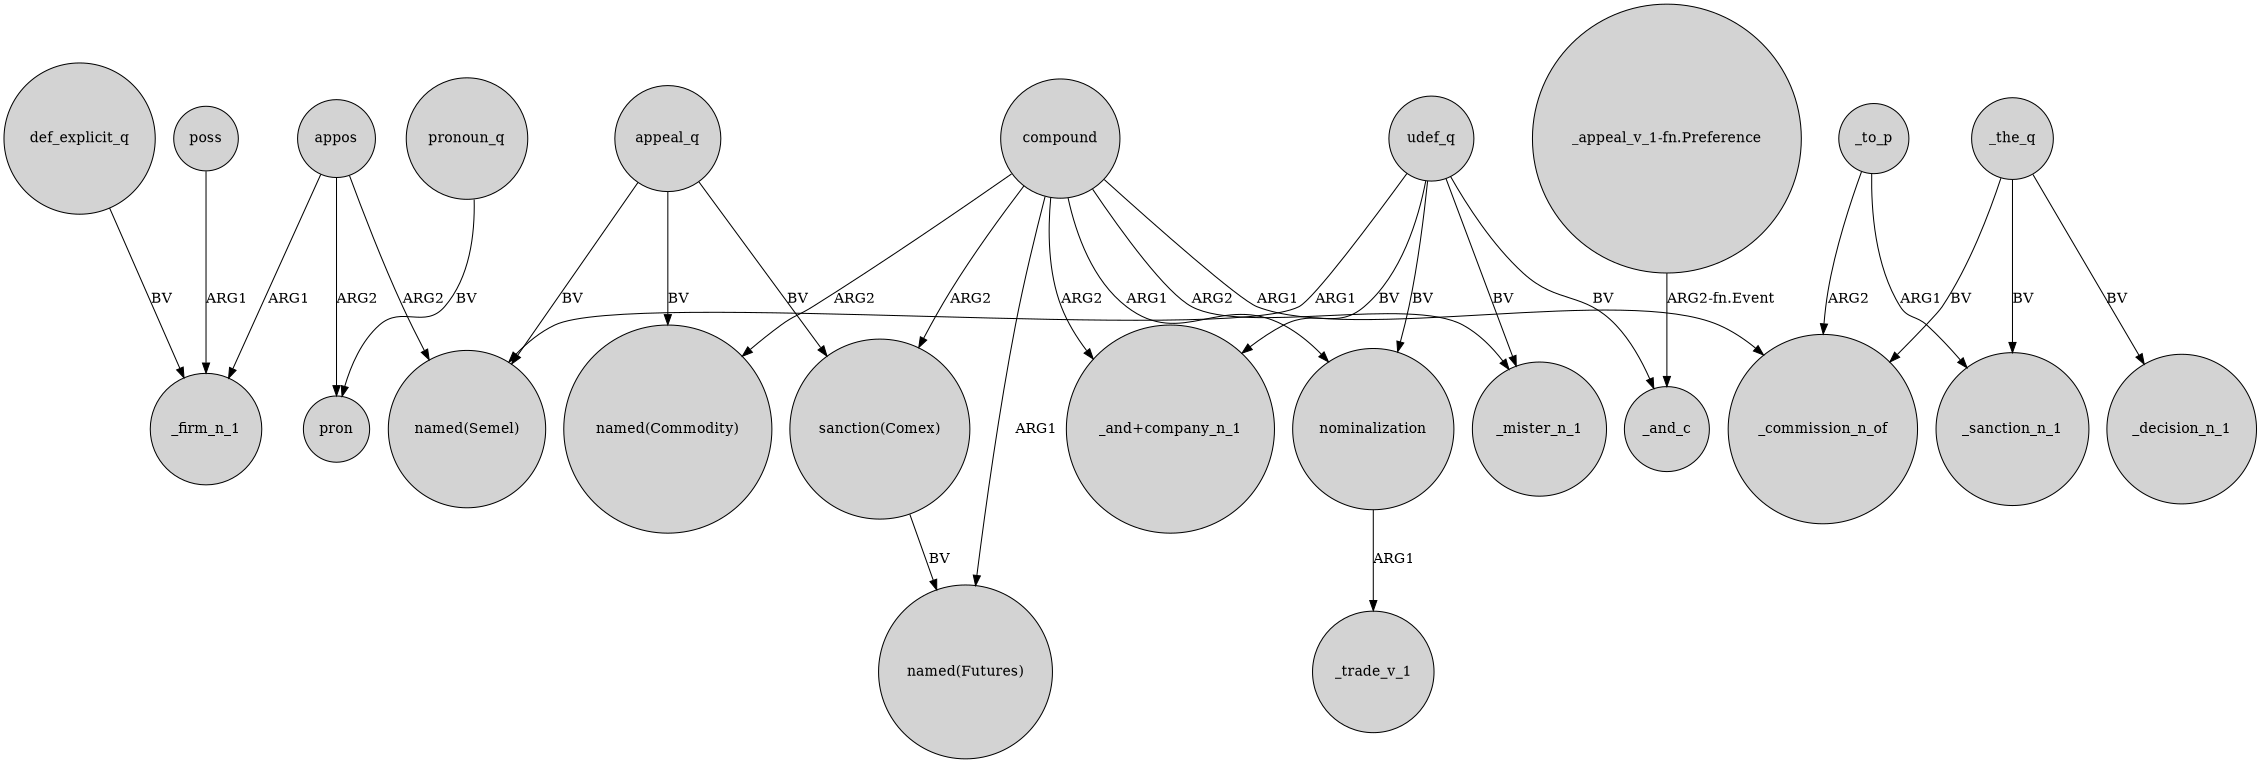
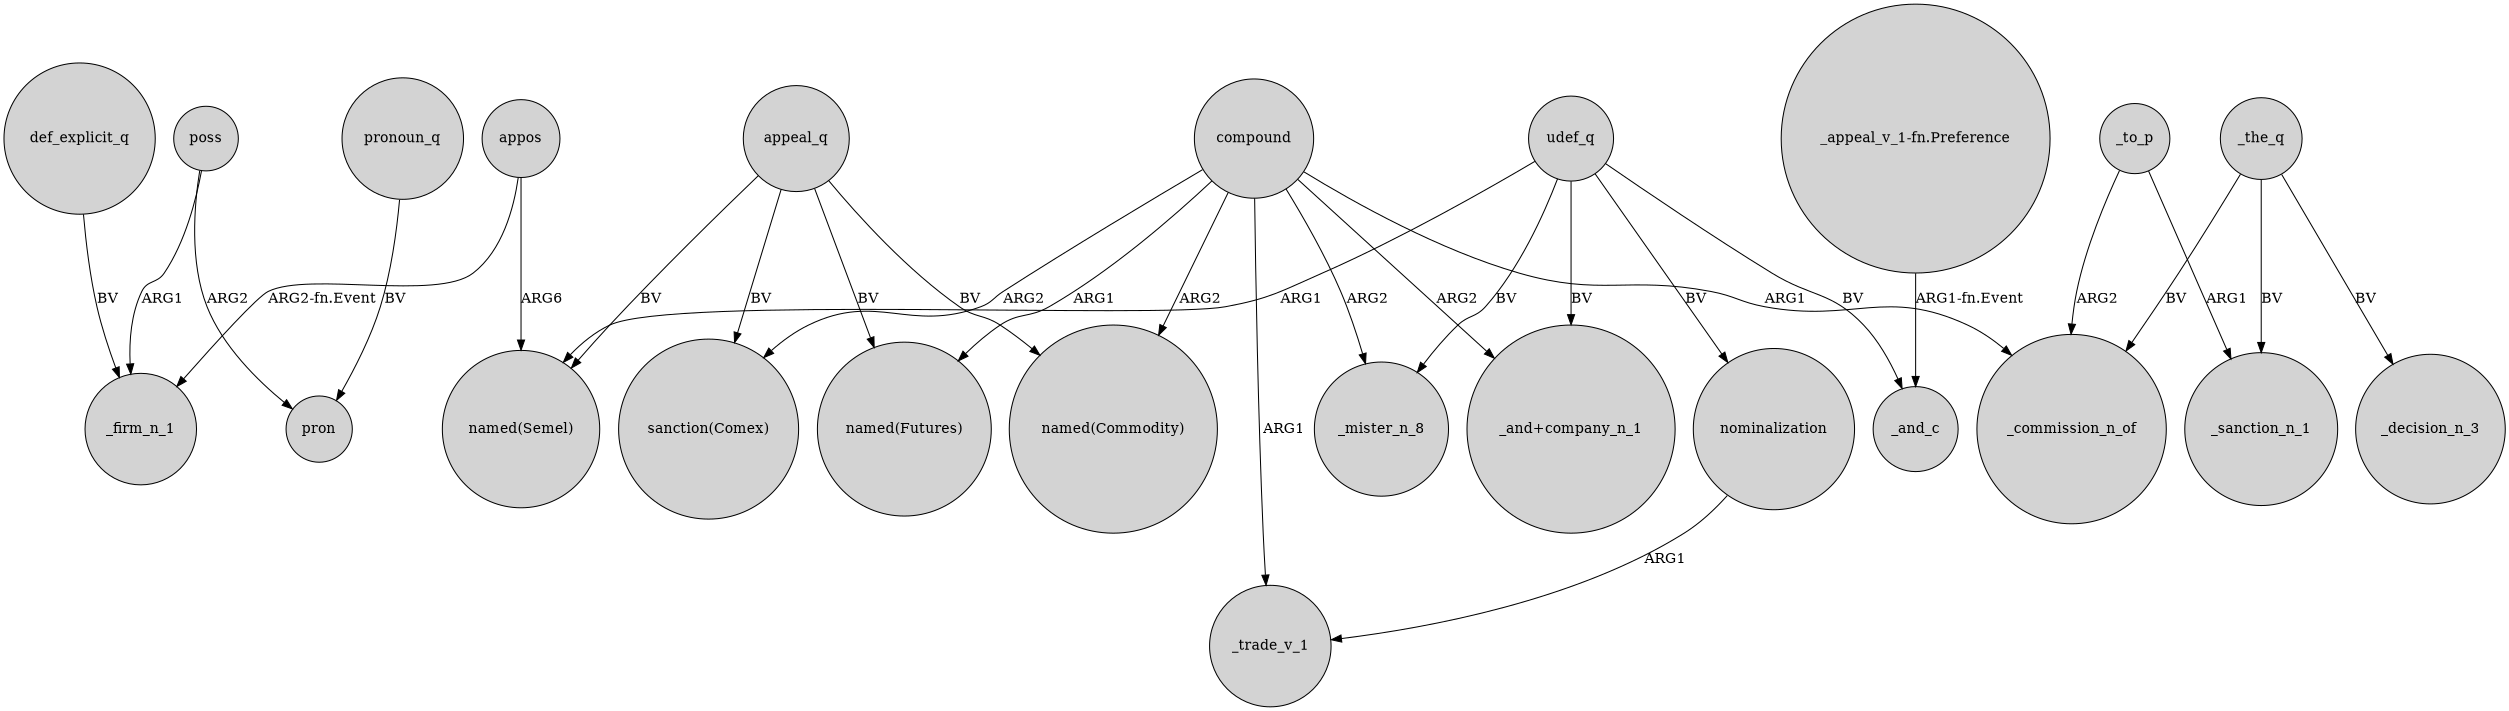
(337, 282) -> (205, 300)
(289, 299) -> (322, 299)
(424, 299) -> (542, 299)
(1721, 299) -> (1970, 299)
(1134, 311) -> (1258, 387)
(1539, 429) -> (1381, 429)
(2182, 429) -> (2430, 429)
(922, 547) -> (843, 263)
